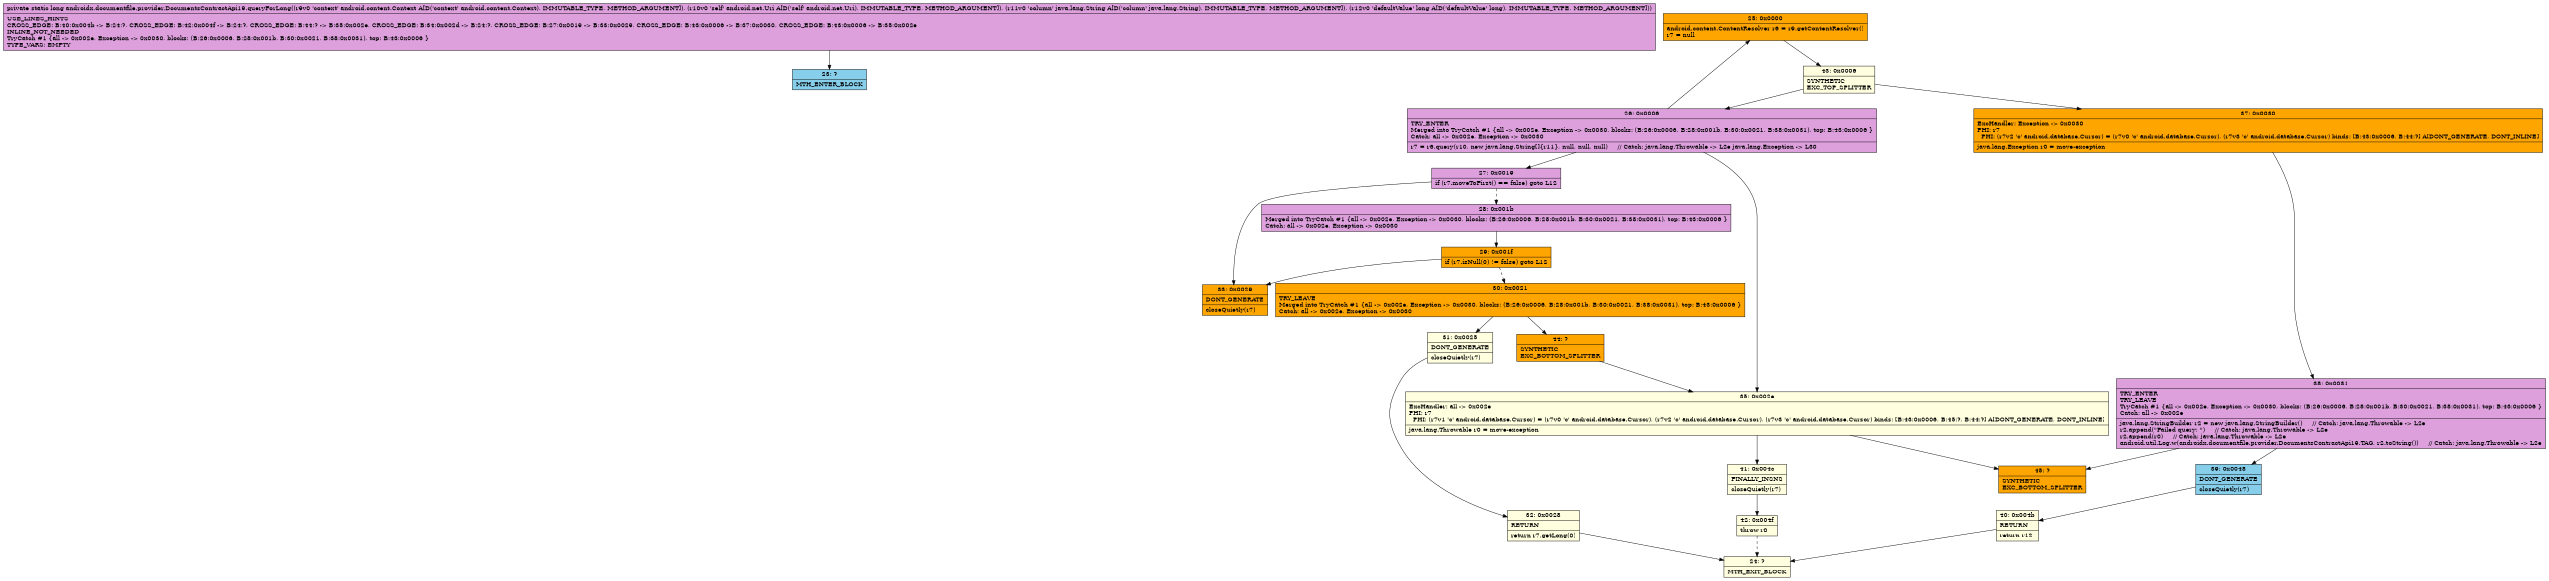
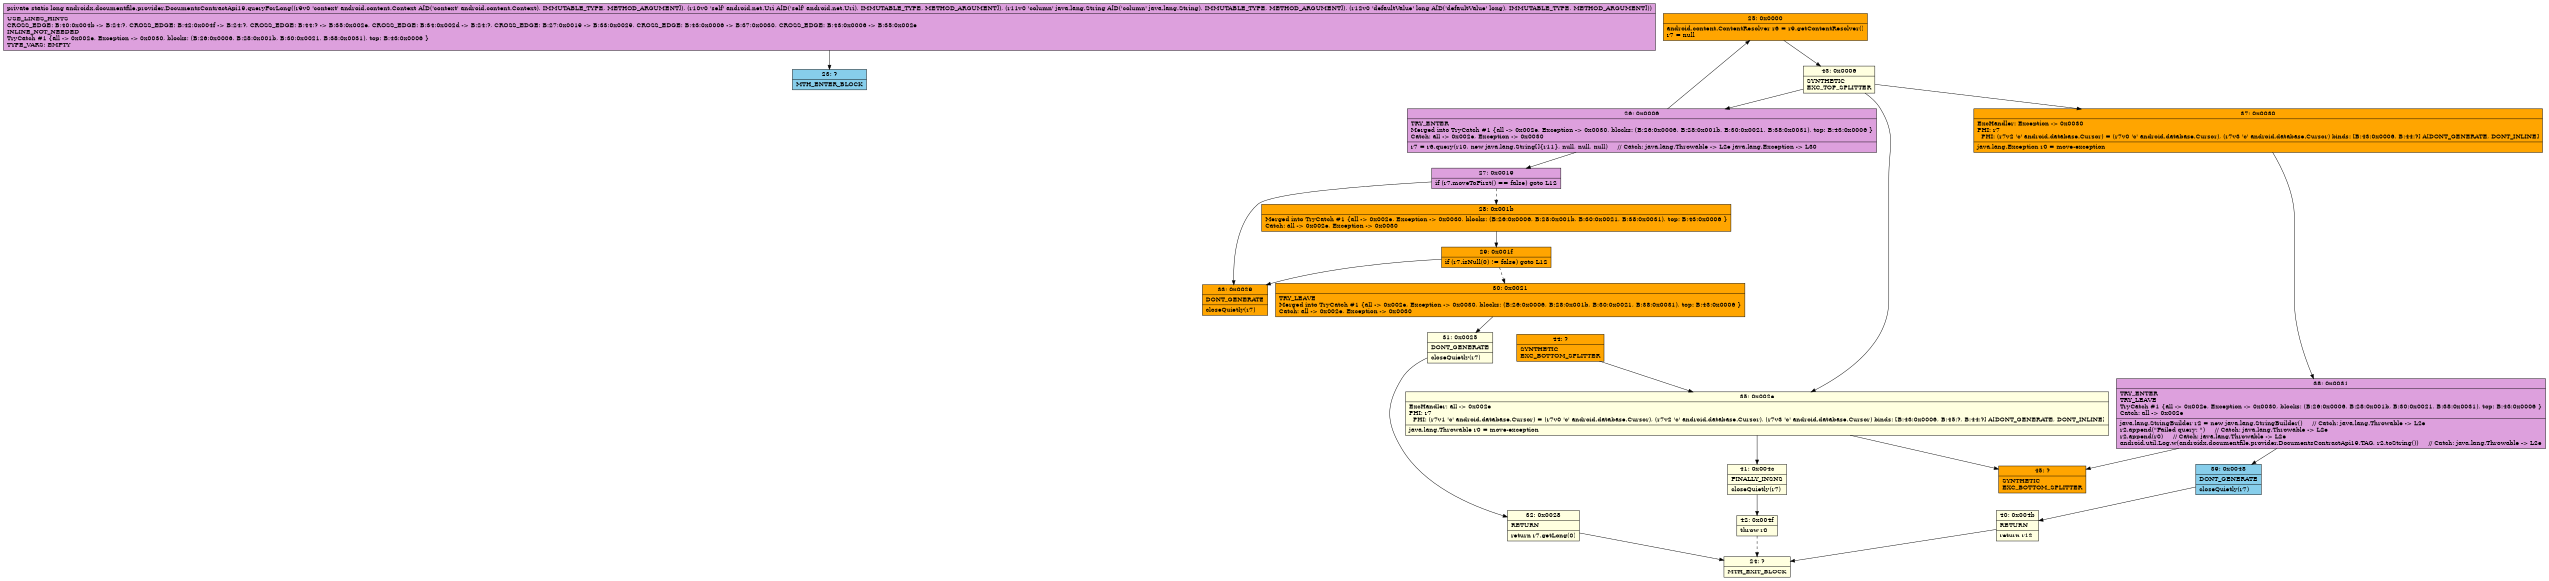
(1496, 218) -> (1496, 218)
(1757, 258) -> (1889, 253)
(1535, 324) -> none
